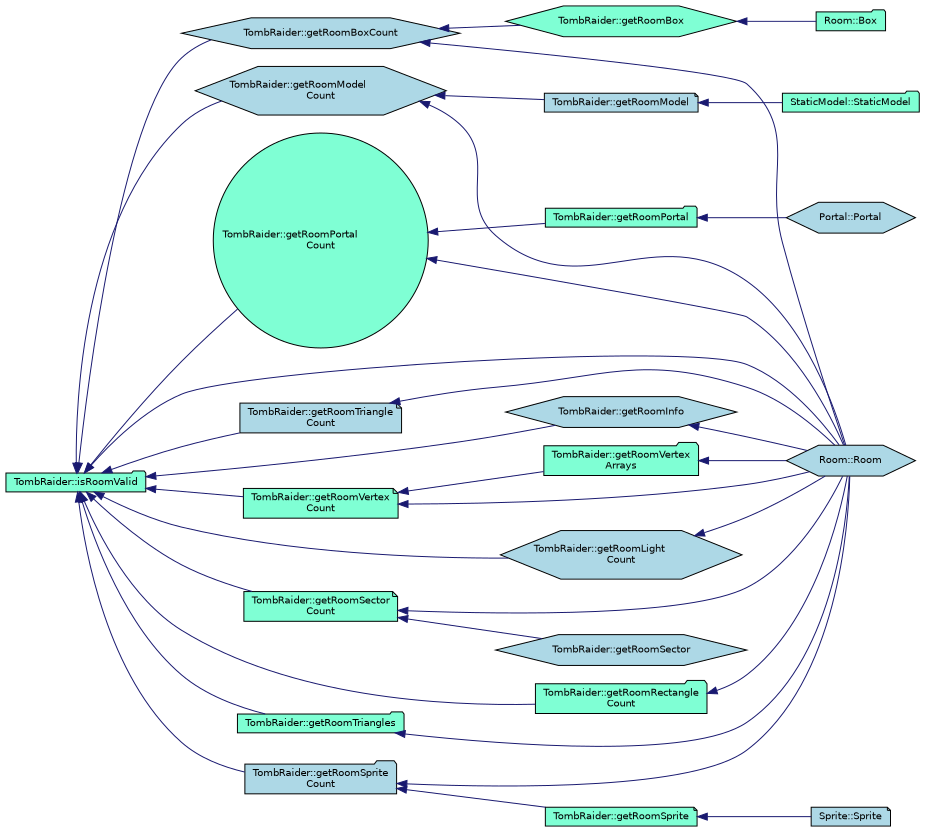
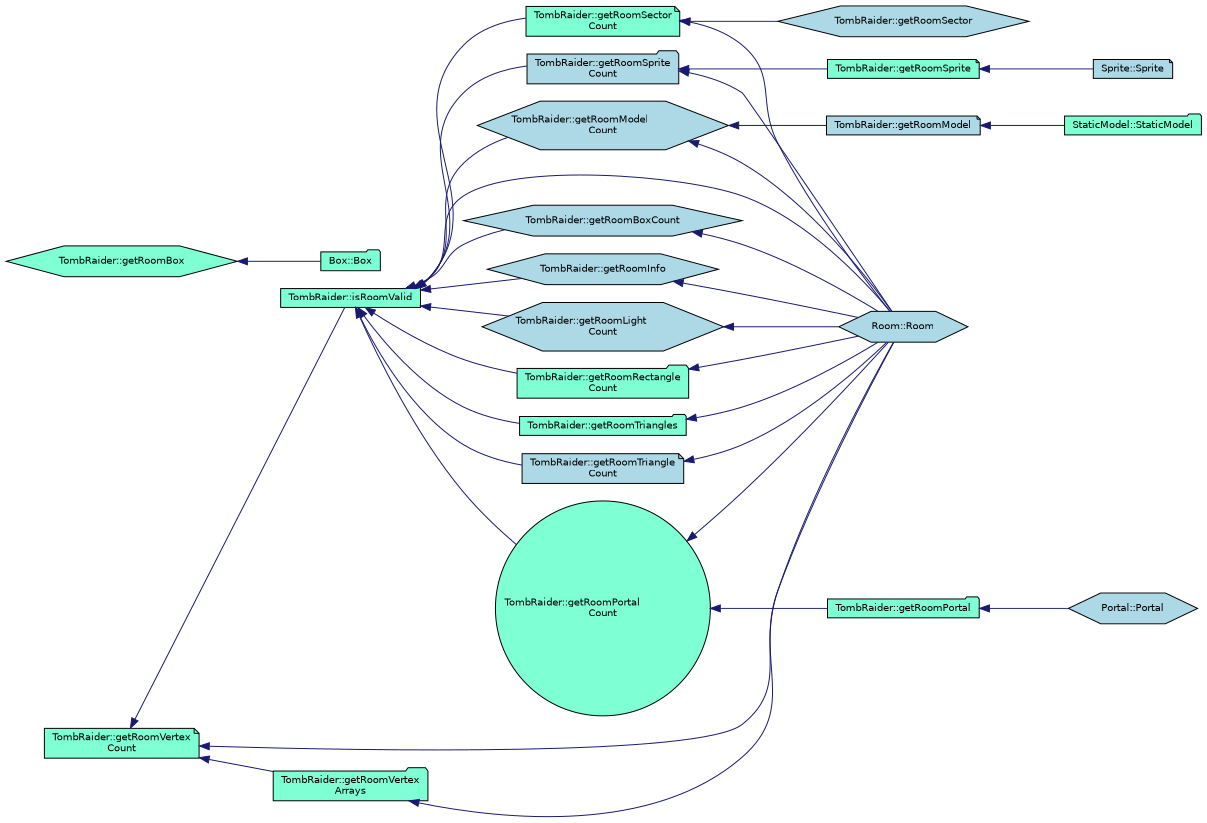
(851, 21) -> (351, 261)
(485, 27) -> none
(200, 493) -> (240, 513)
